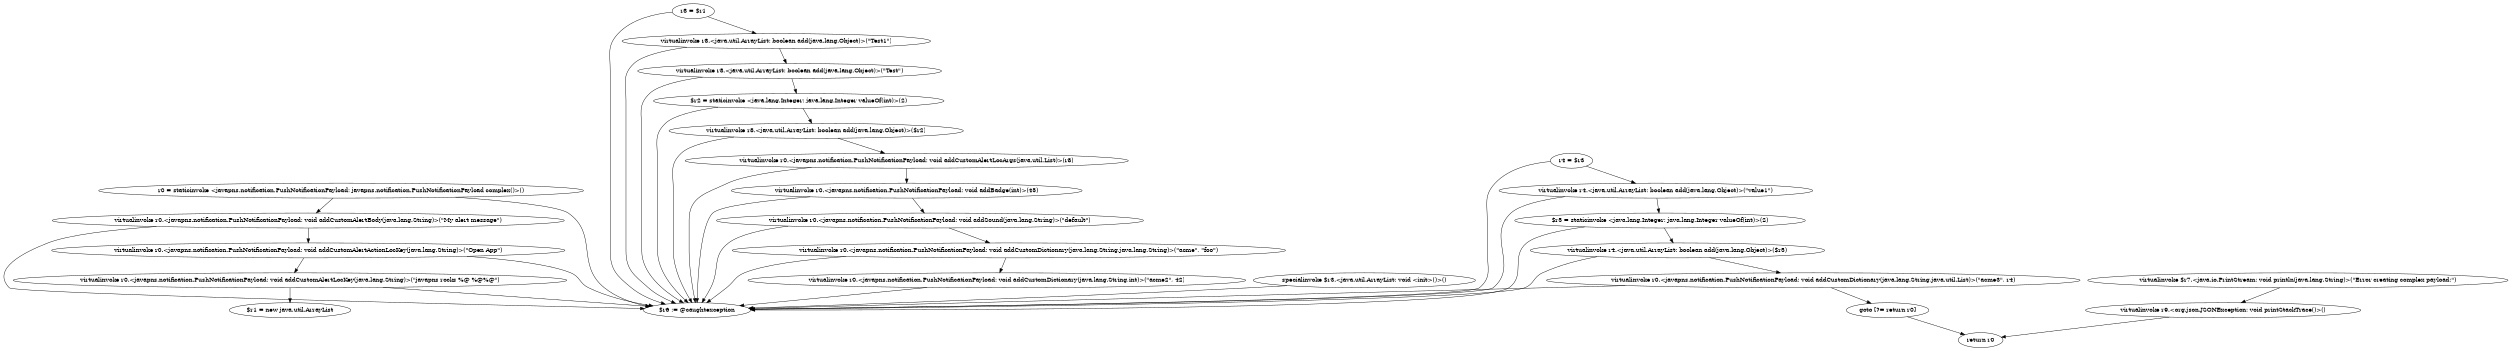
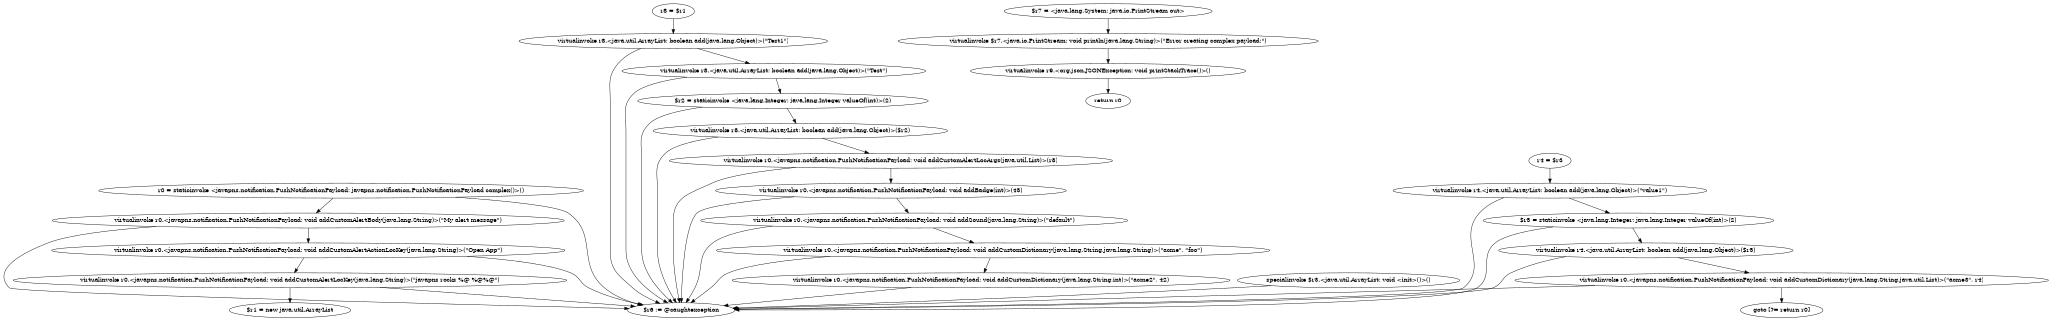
none -> (1108, 11)
(610, 150) -> none
(1202, 301) -> none
(1934, 325) -> none
